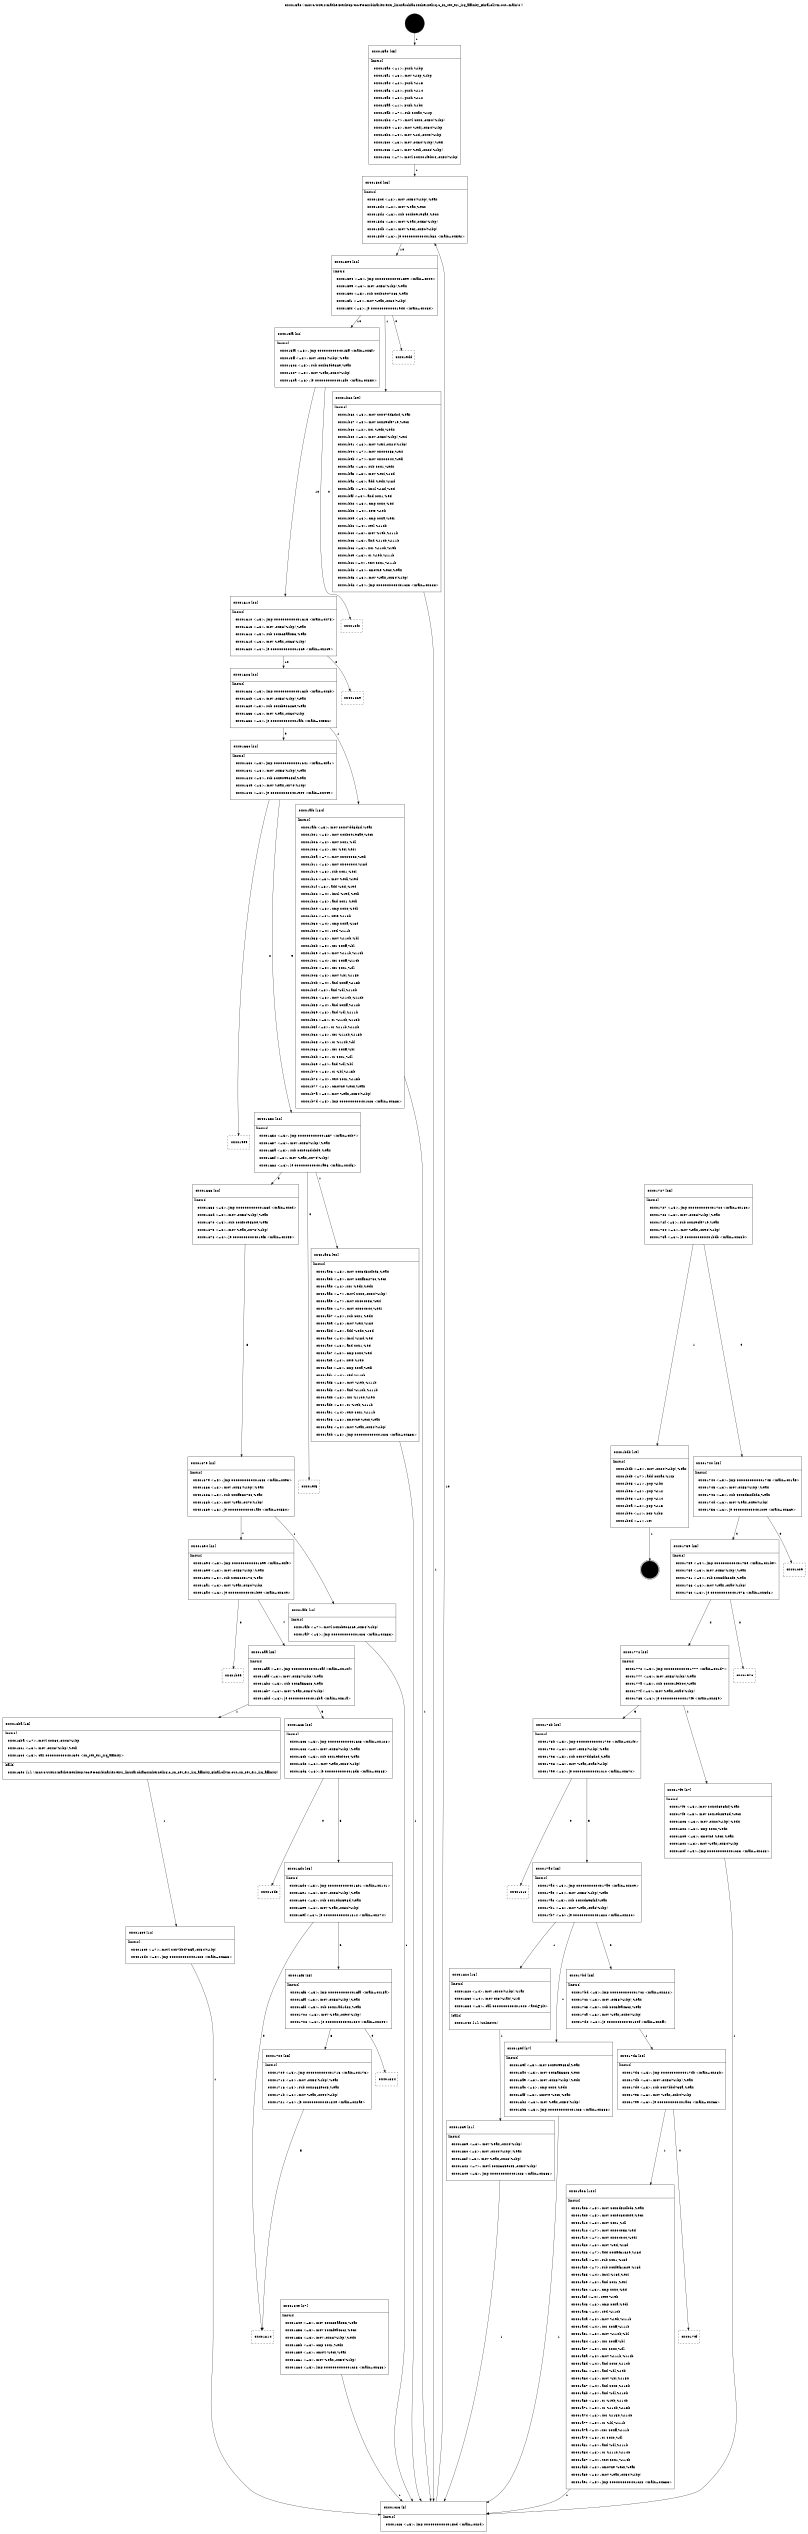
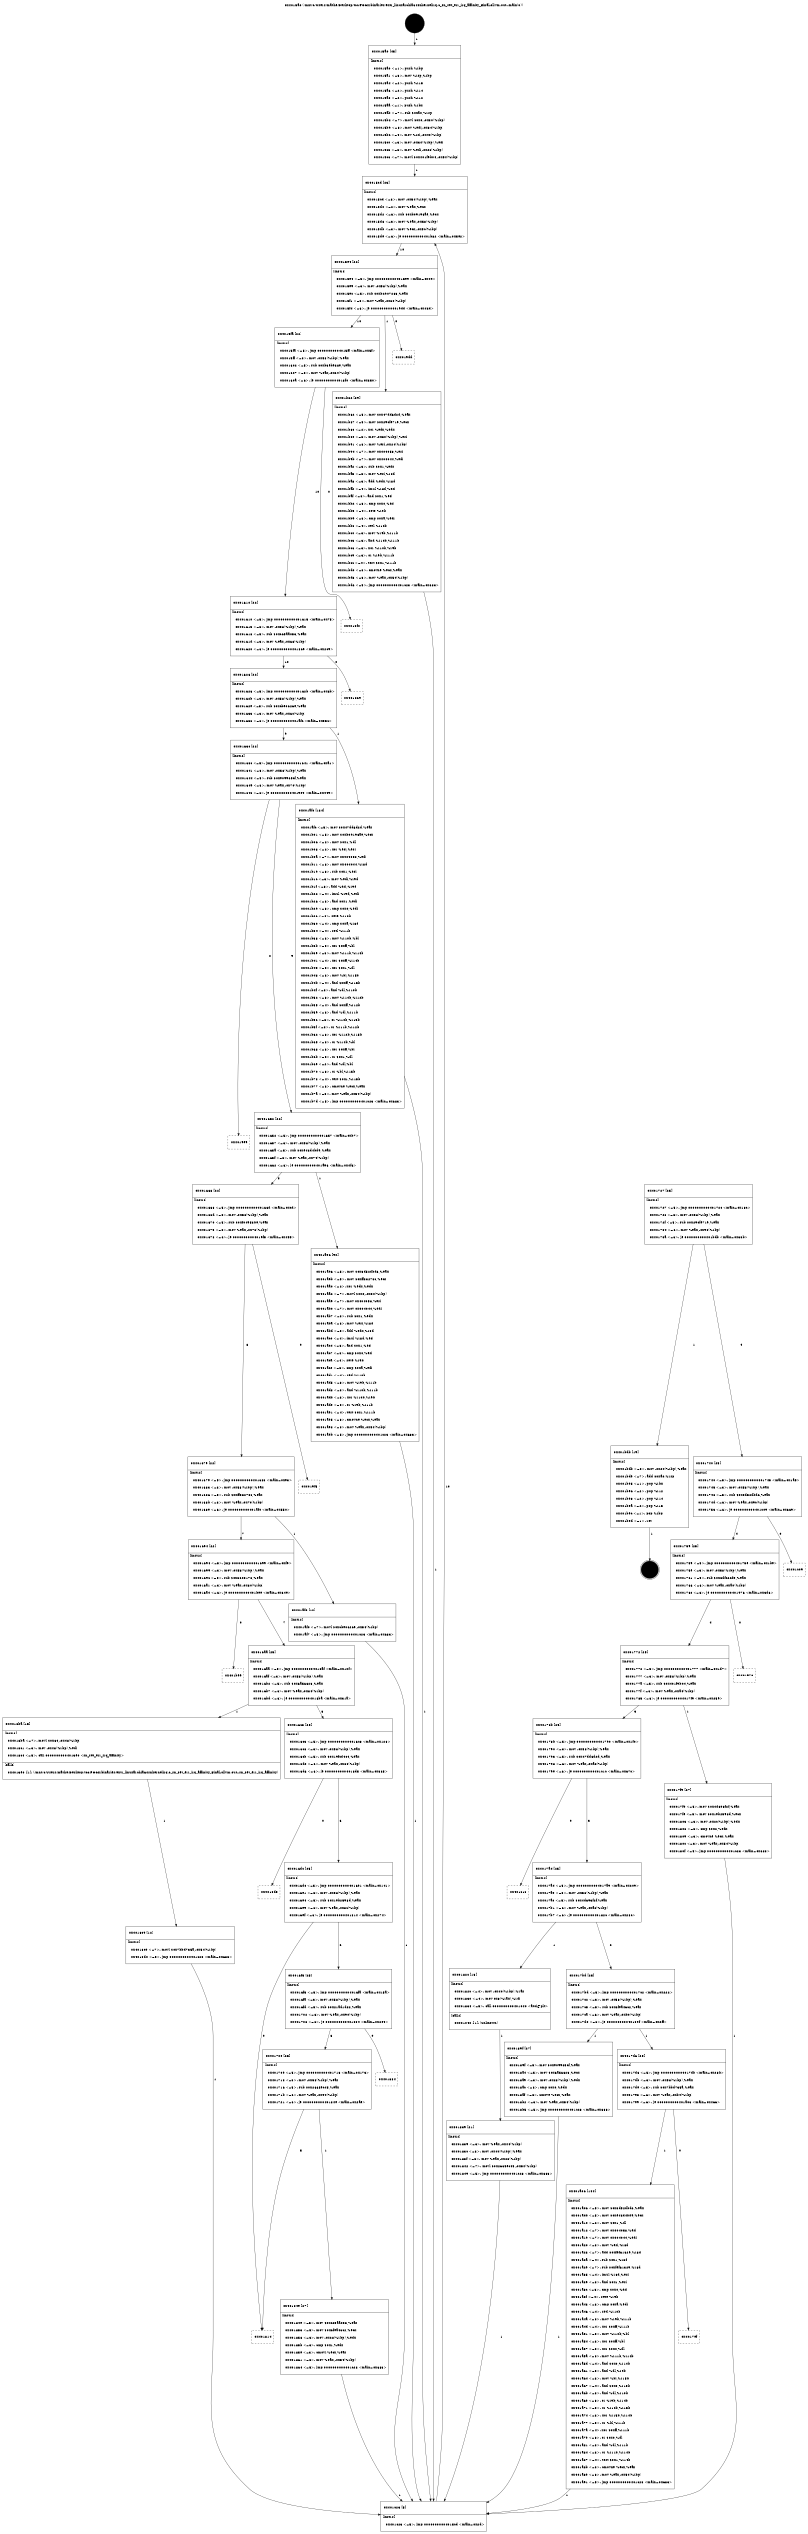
(308, 1325) -> (280, 1361)
(559, 1980) -> (593, 2035)
none -> (325, 2203)
